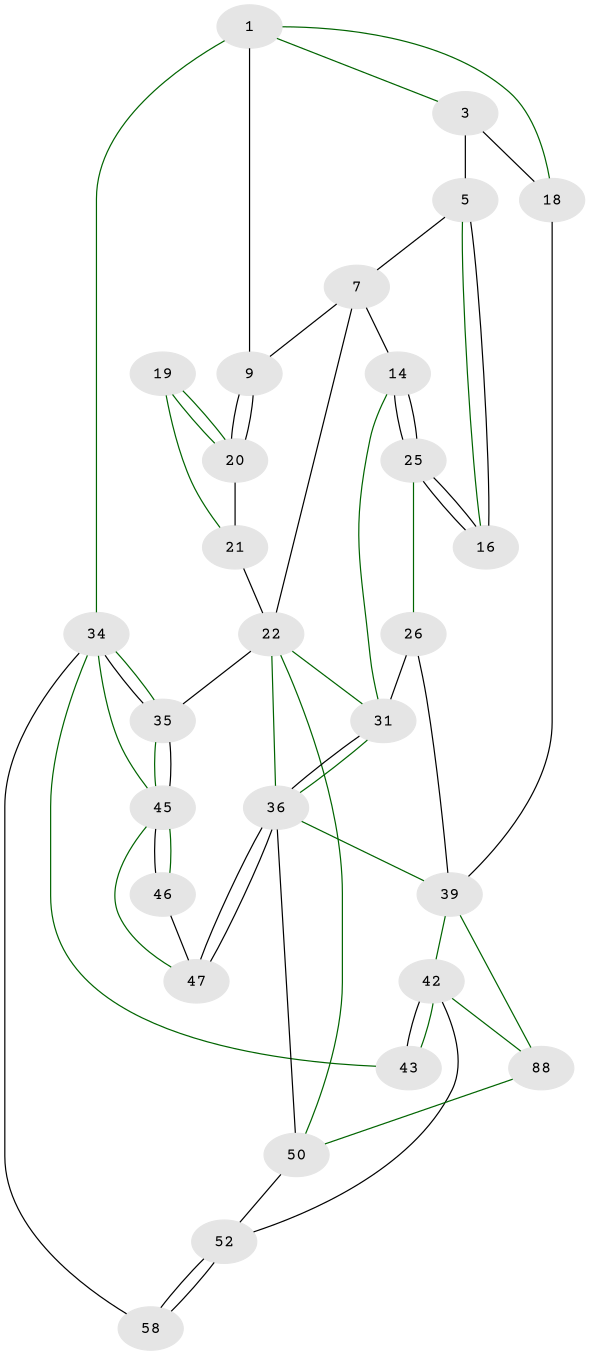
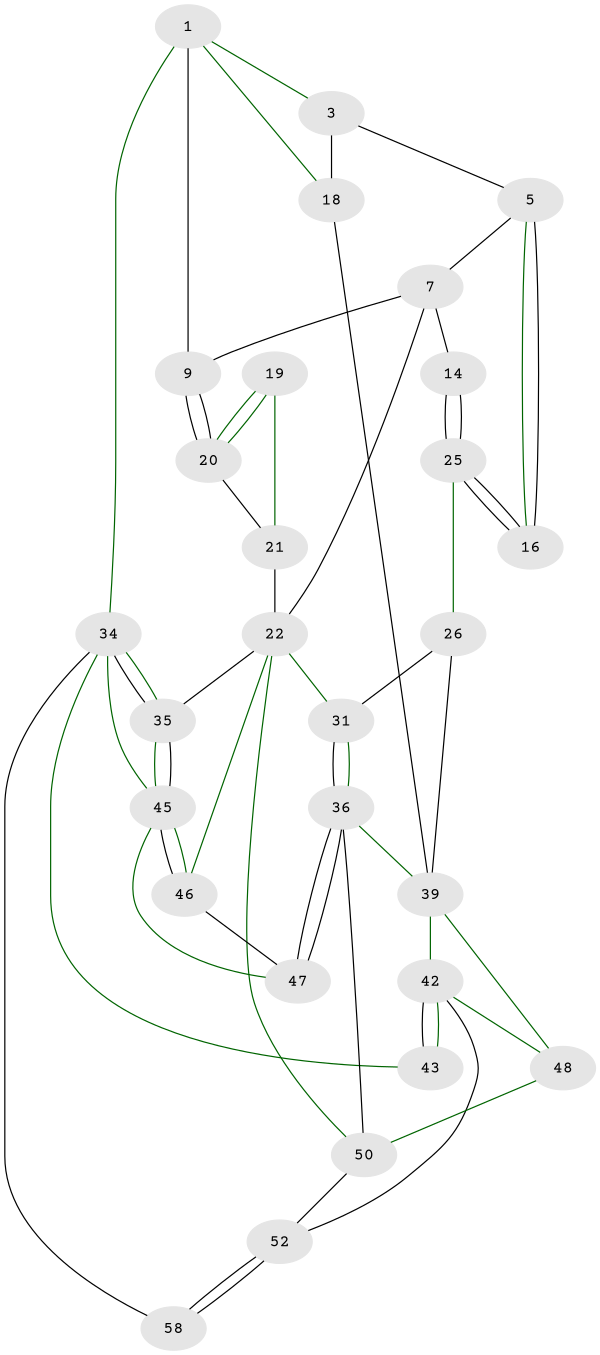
(359, 545) -> none
(274, 721) -> (230, 764)
(541, 1068) -> (563, 1068)
